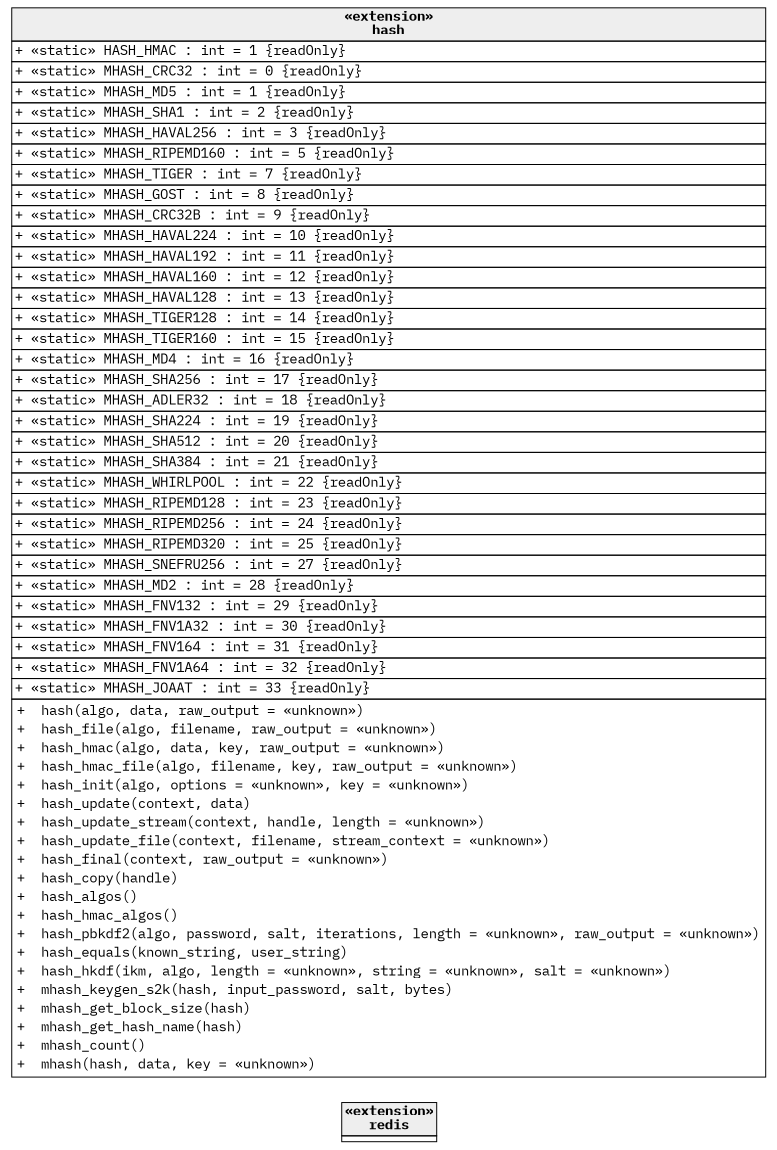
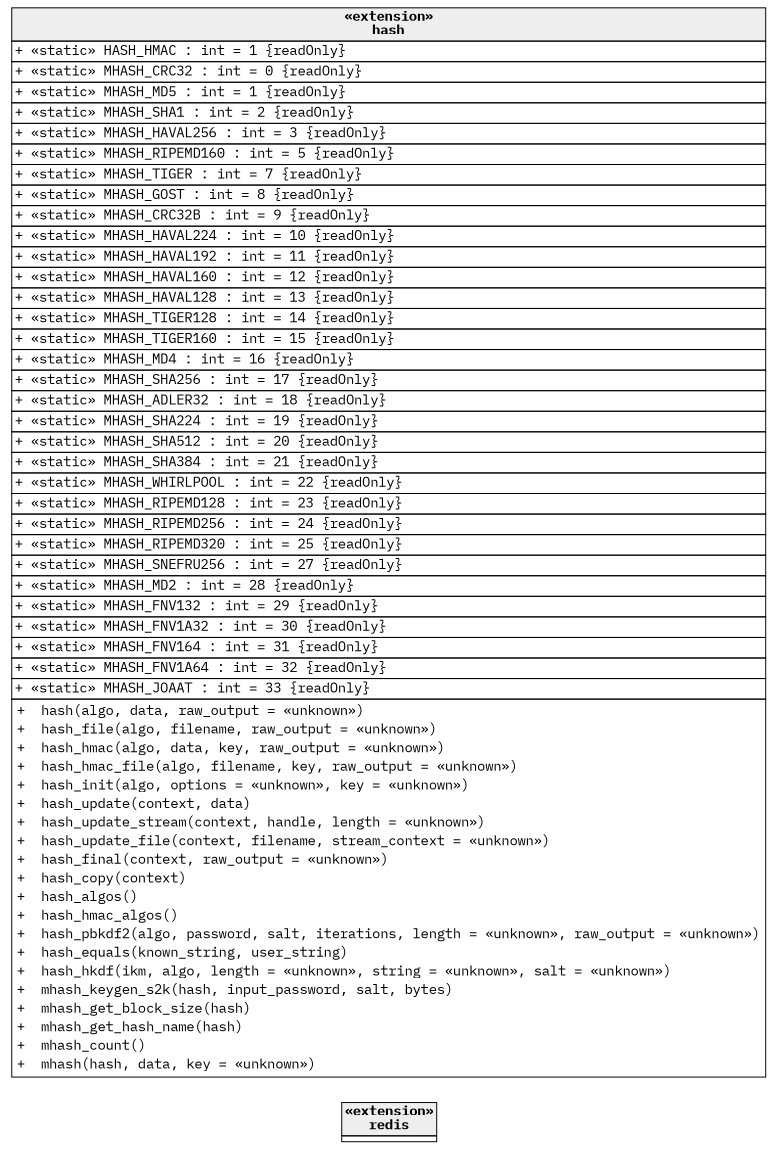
(98, 878) -> (102, 878)
